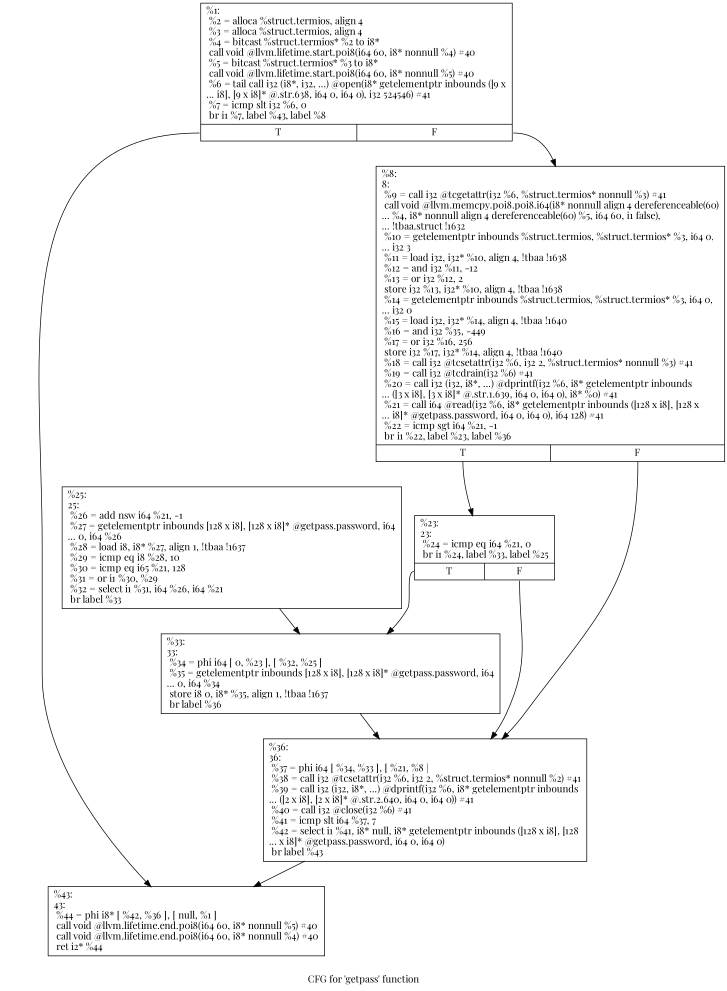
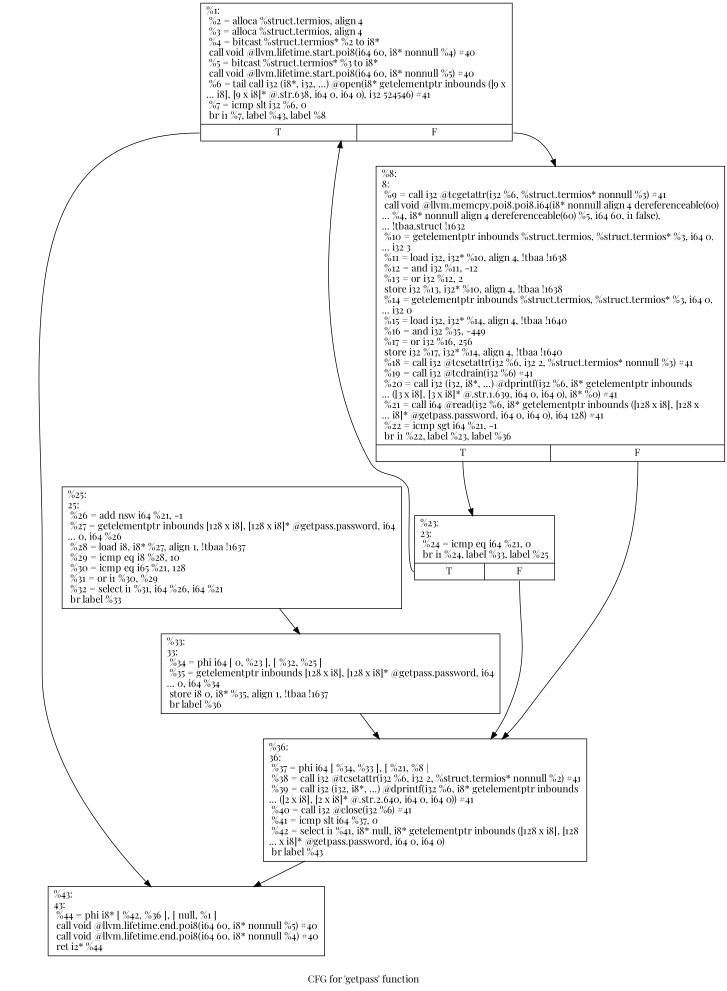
(409, 602) -> (338, 373)
(323, 821) -> (324, 821)
